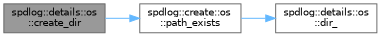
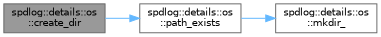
(190, 18) -> (190, 18)
(326, 18) -> (326, 18)
